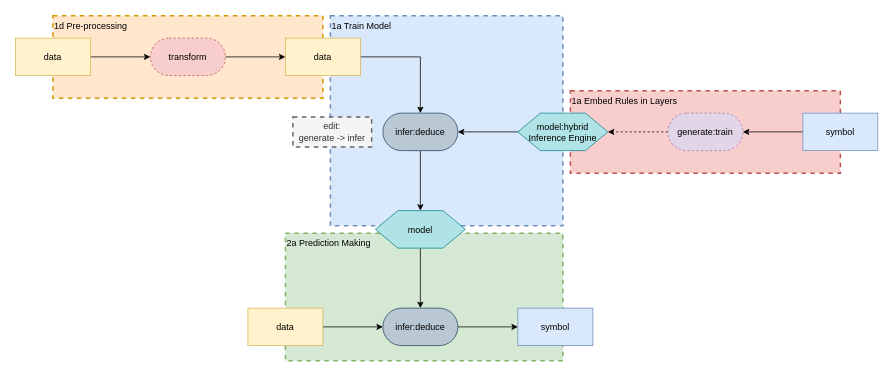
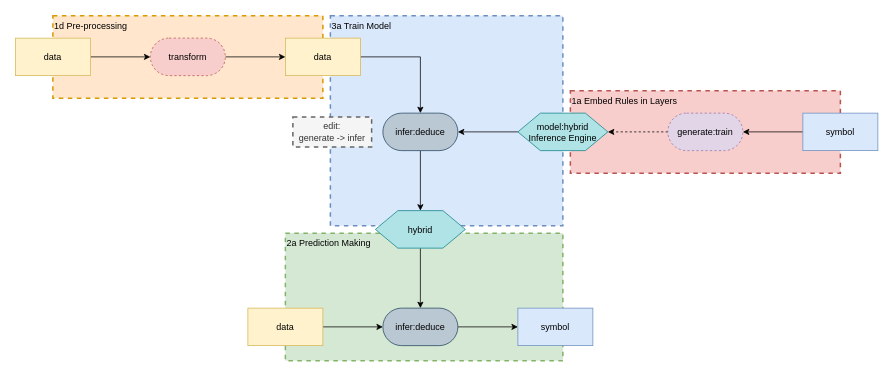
(362, 26) -> (362, 26)
(420, 230) -> (420, 230)
